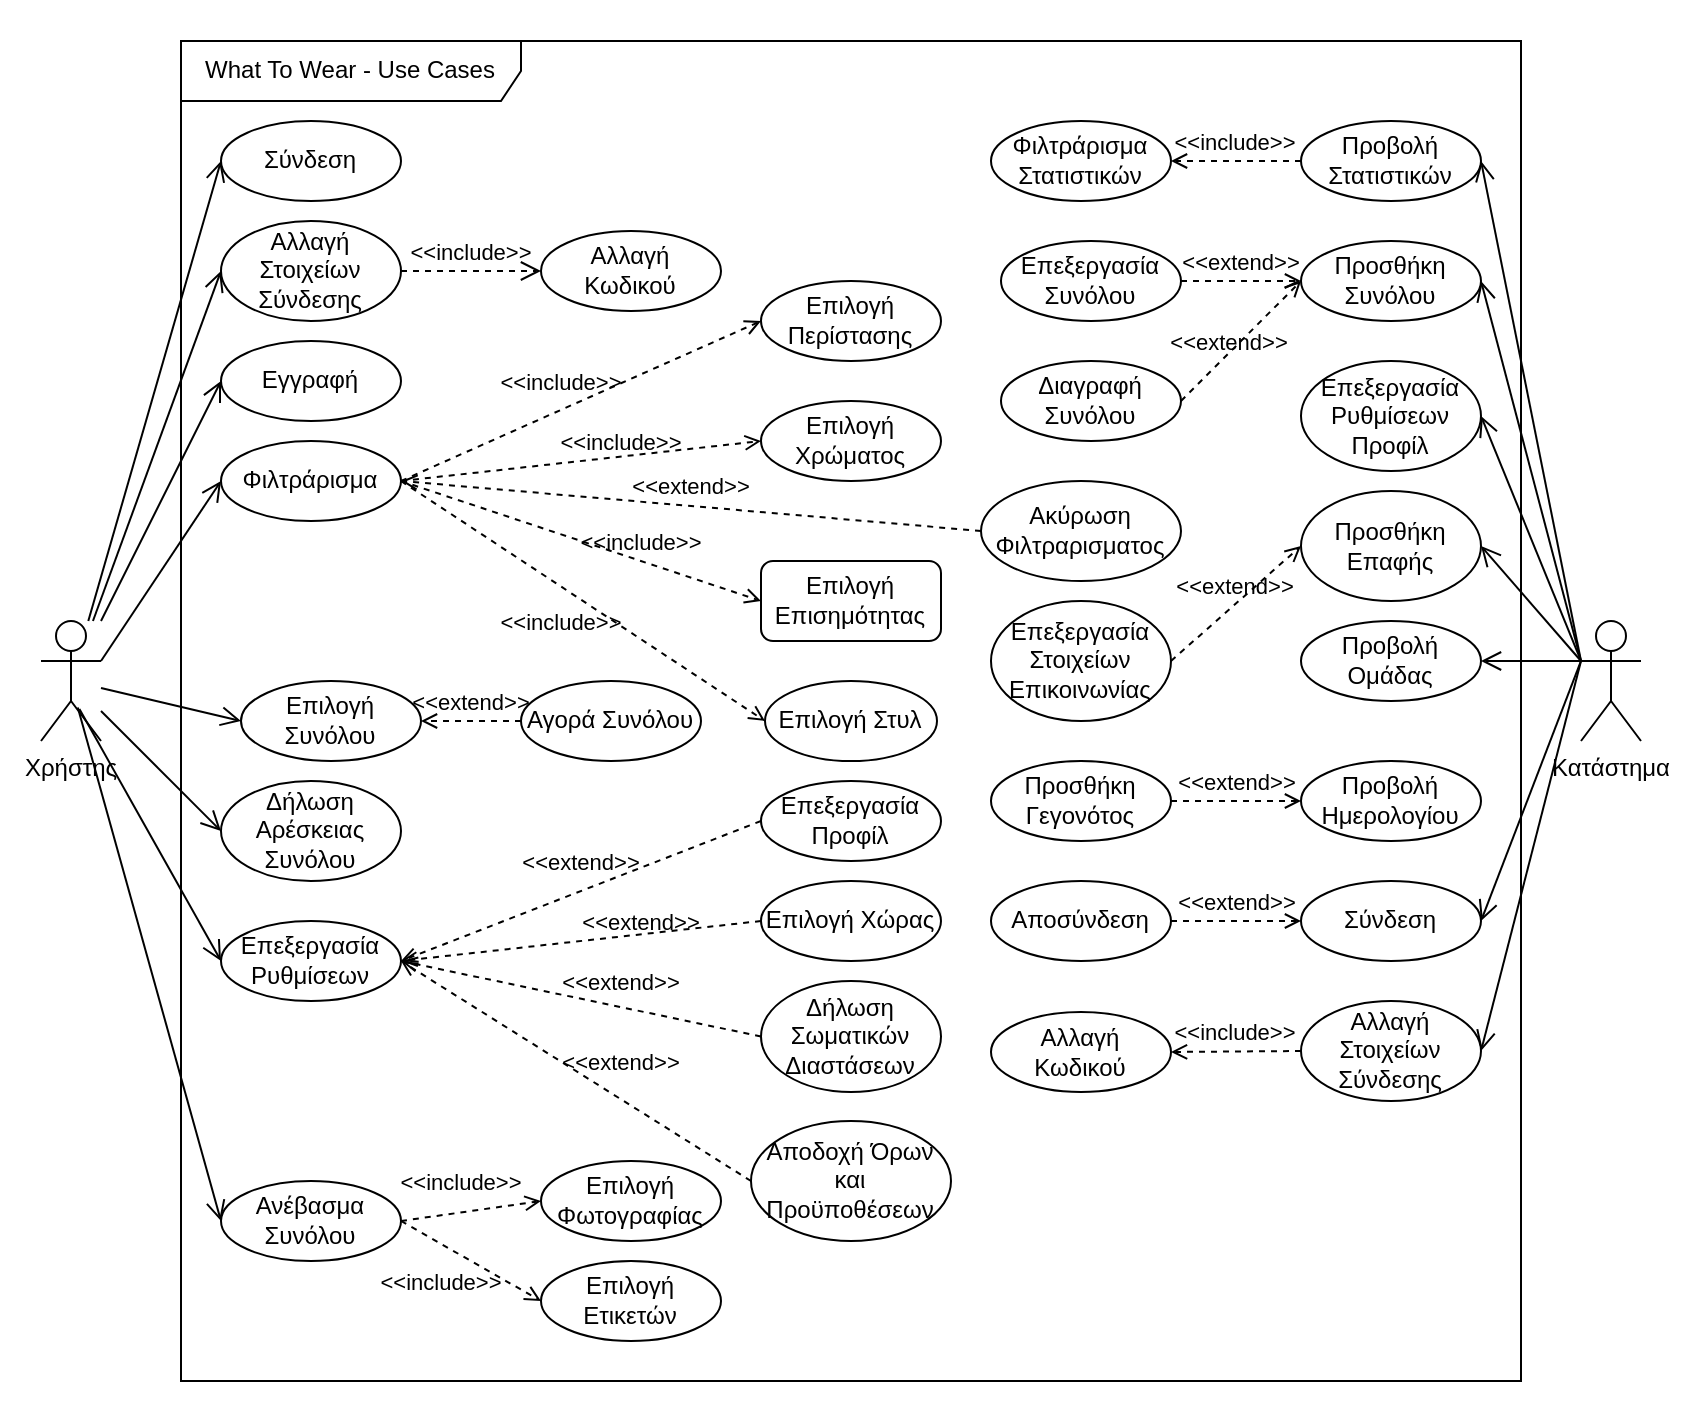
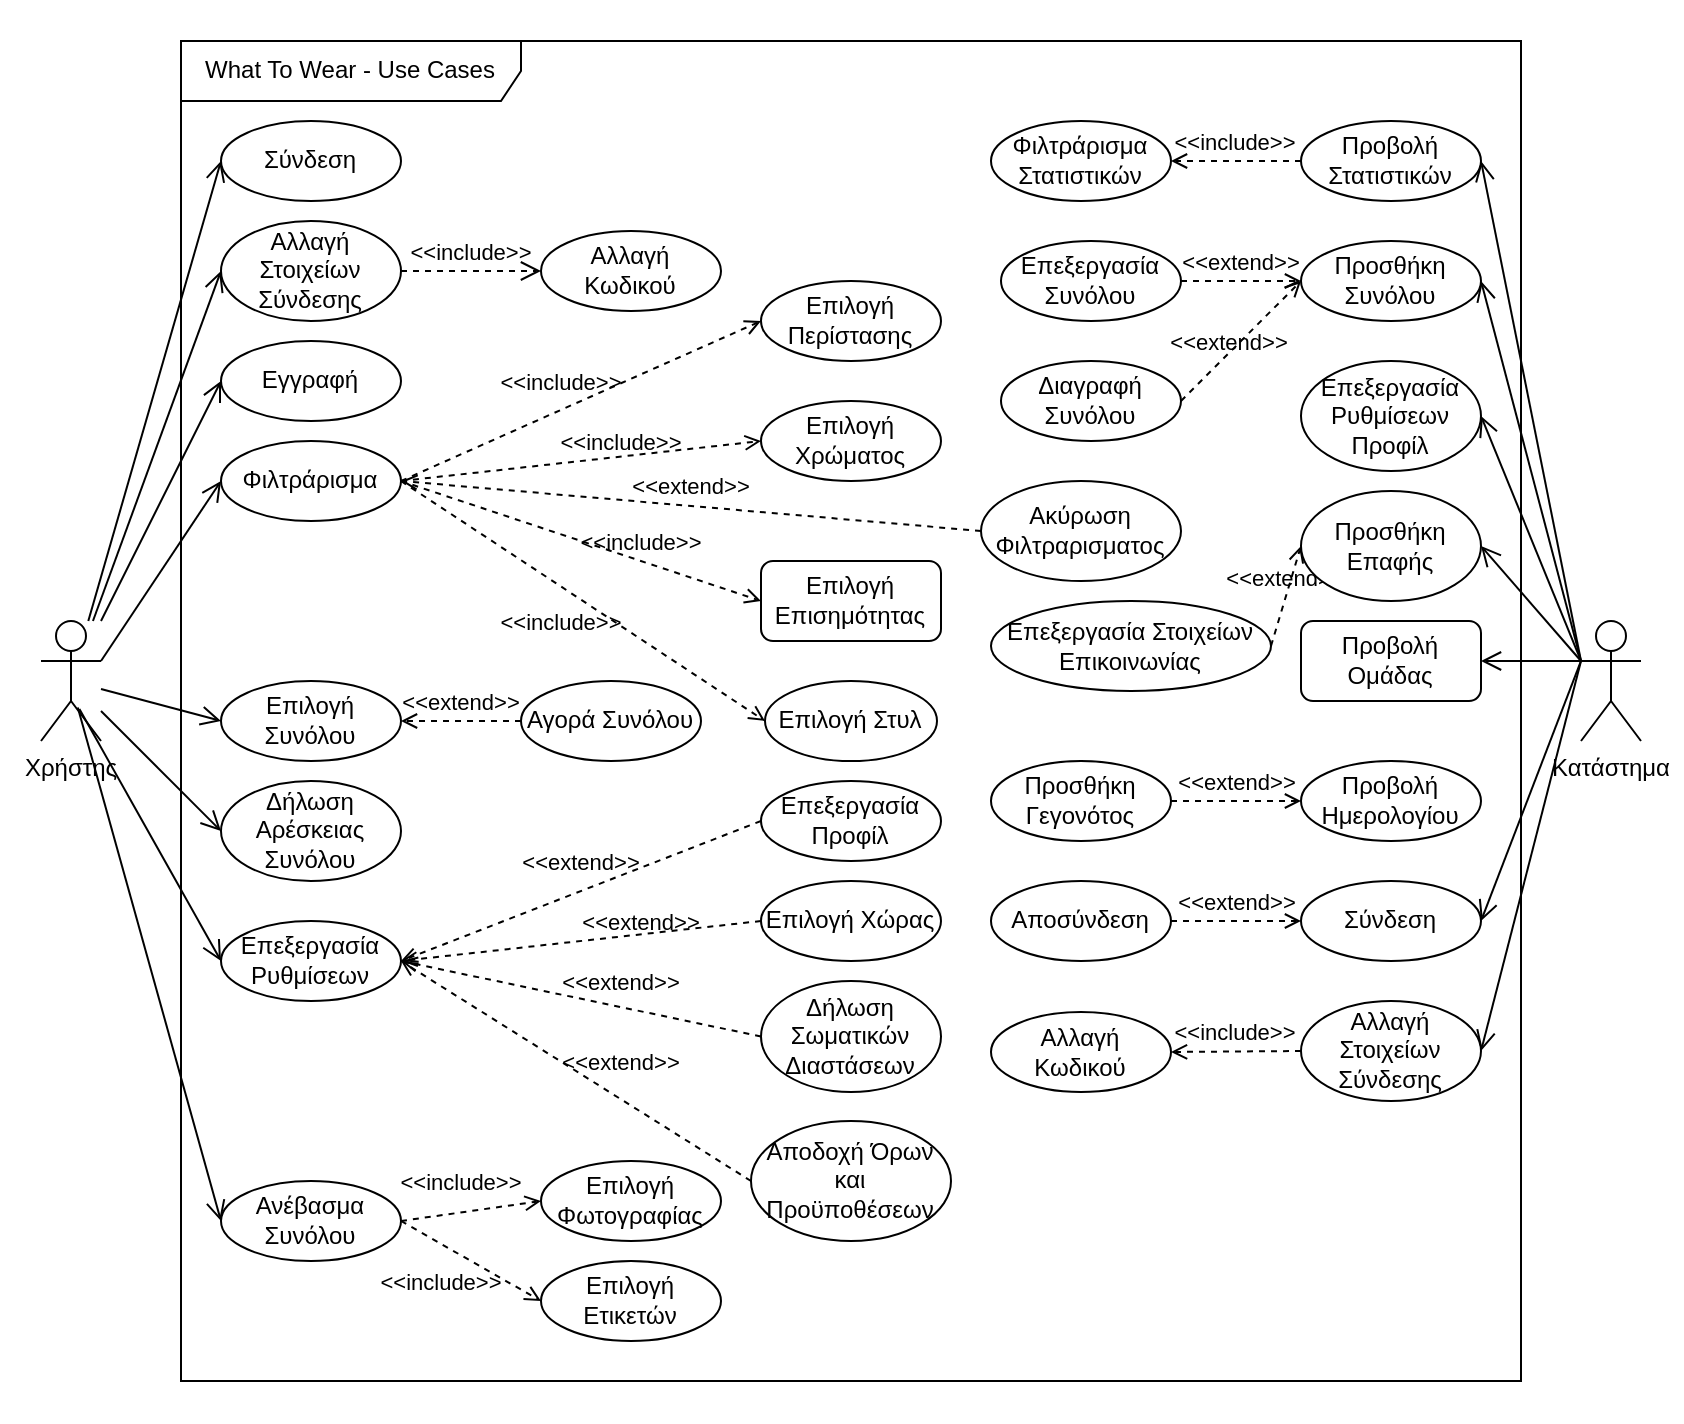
(1081, 661) -> (1131, 646)
(1391, 661) -> (1391, 661)
(331, 721) -> (311, 721)
